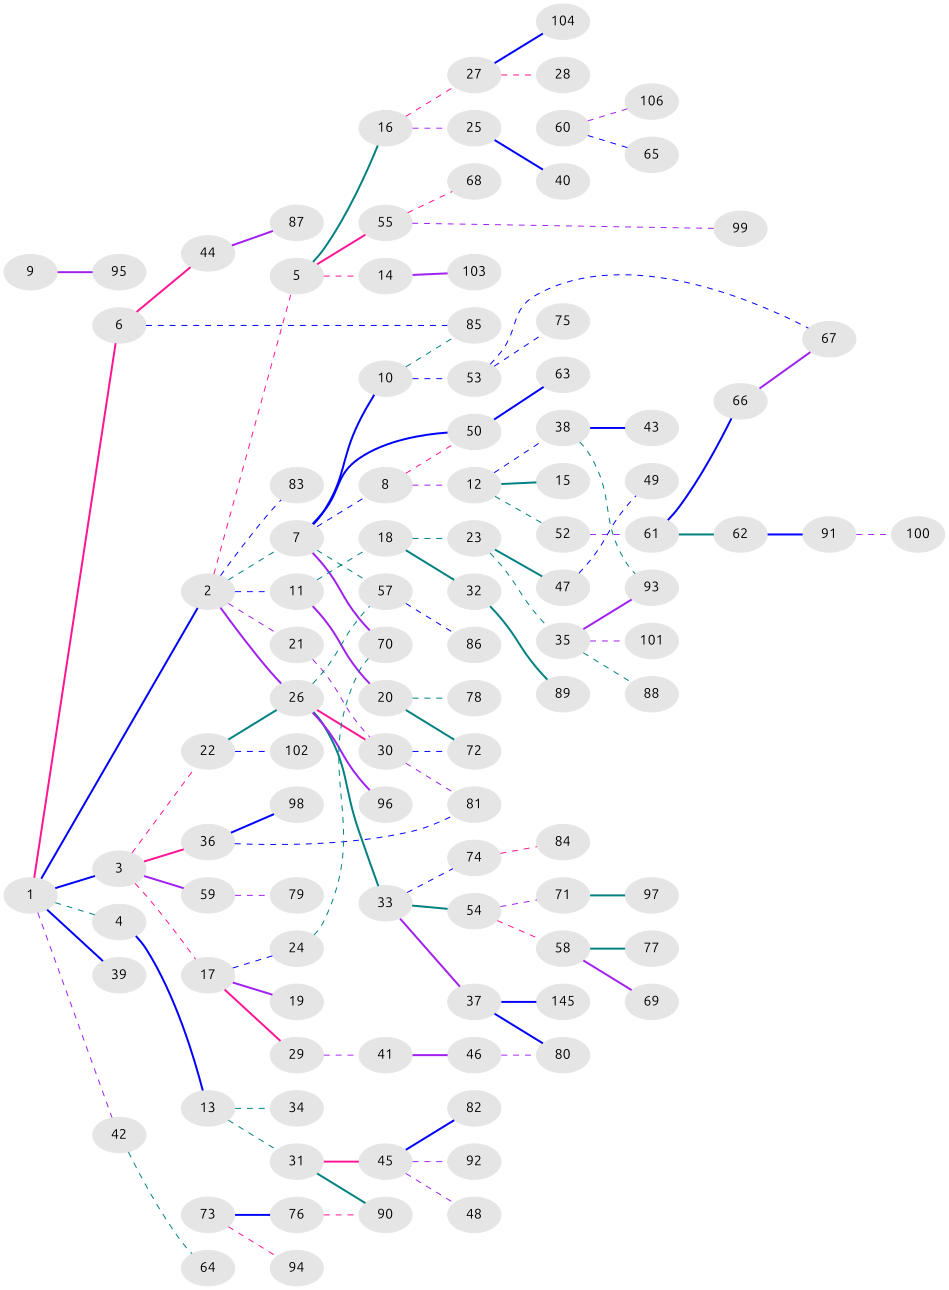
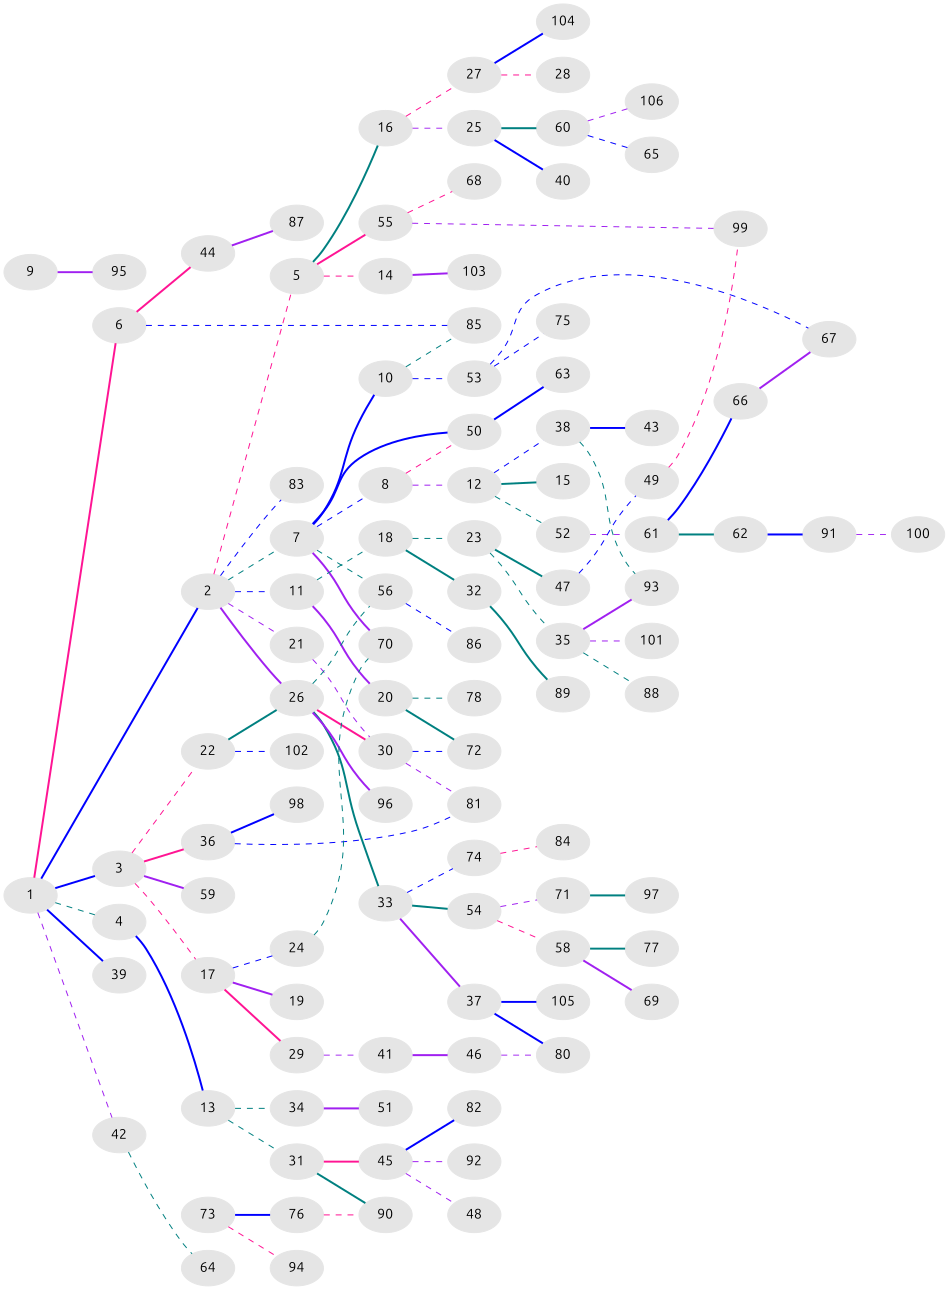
none -> (519, 128)
none -> (715, 361)
(386, 592) -> (386, 592)
(297, 895) -> none
(563, 1002) -> (563, 1002)
none -> (386, 1108)
